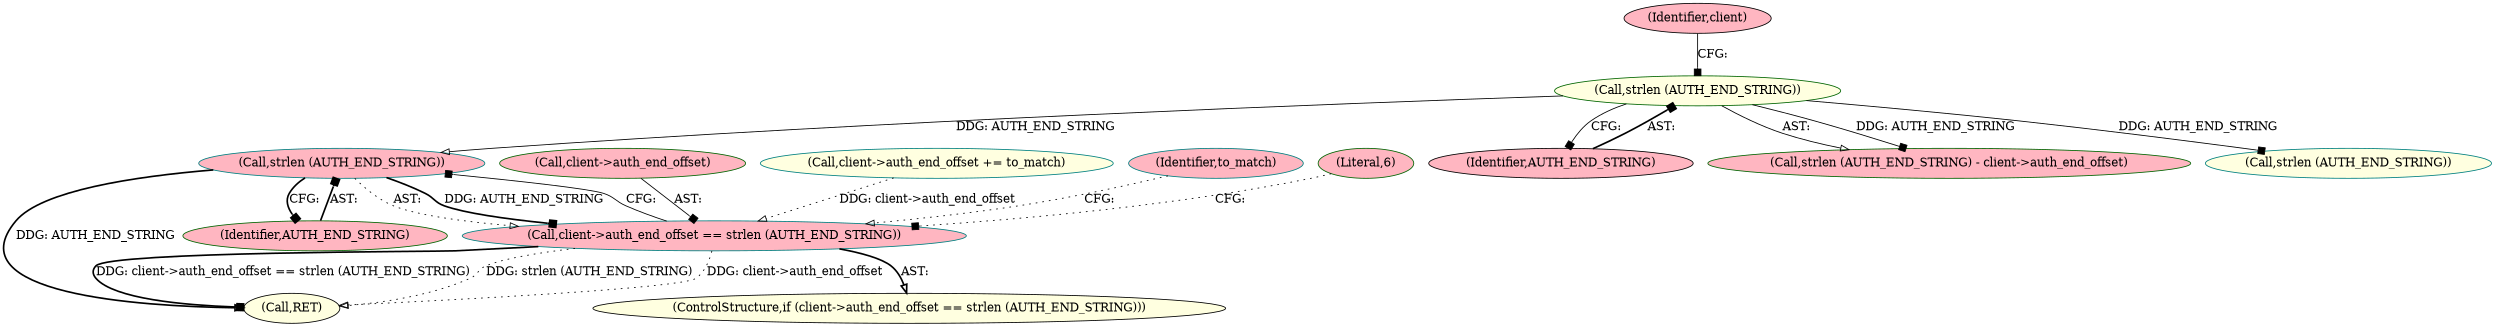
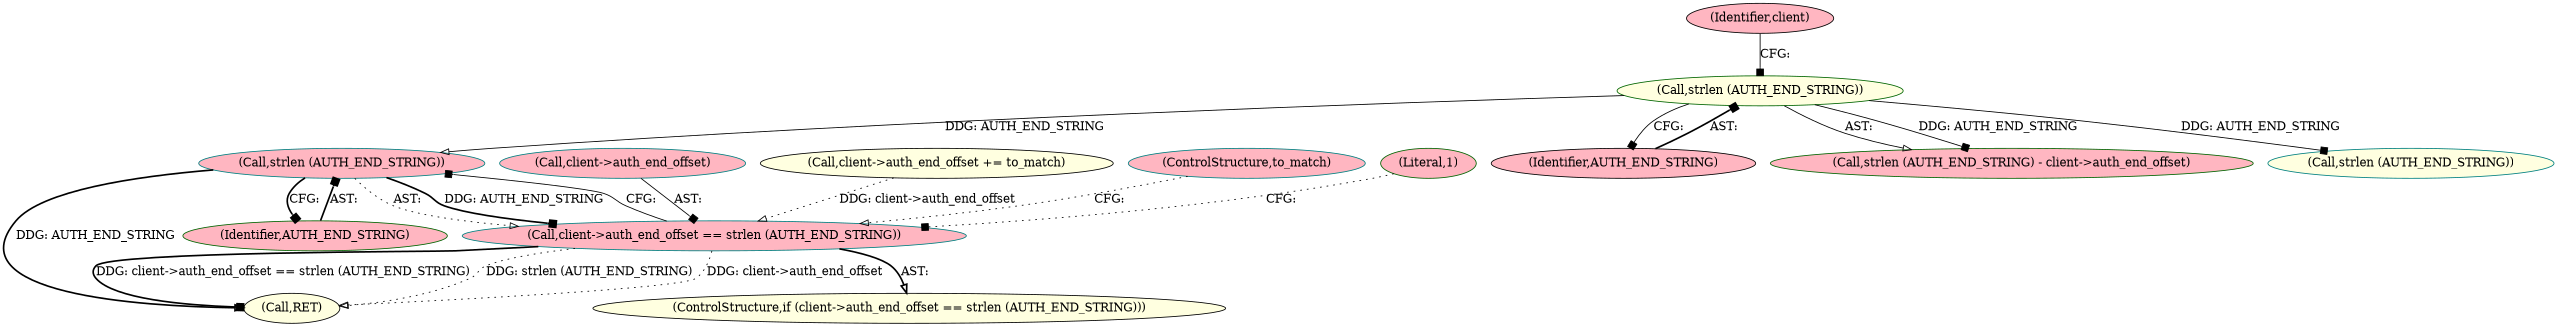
(623, 163) -> (623, 163)
(937, 163) -> (937, 163)
(1216, 163) -> (1247, 163)
(1366, 163) -> (1428, 163)
